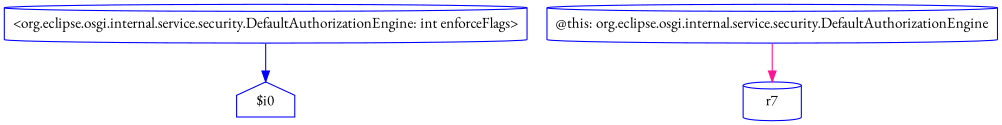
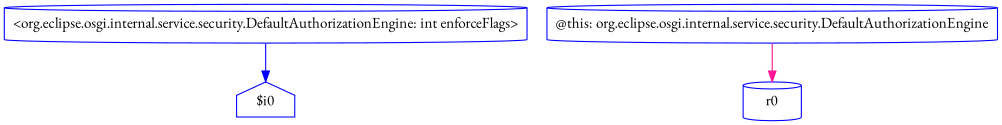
(772, 101) -> (772, 101)
